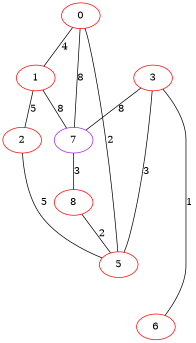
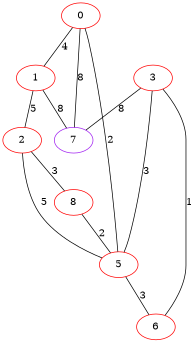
(74, 171) -> (48, 171)
none -> (137, 296)
